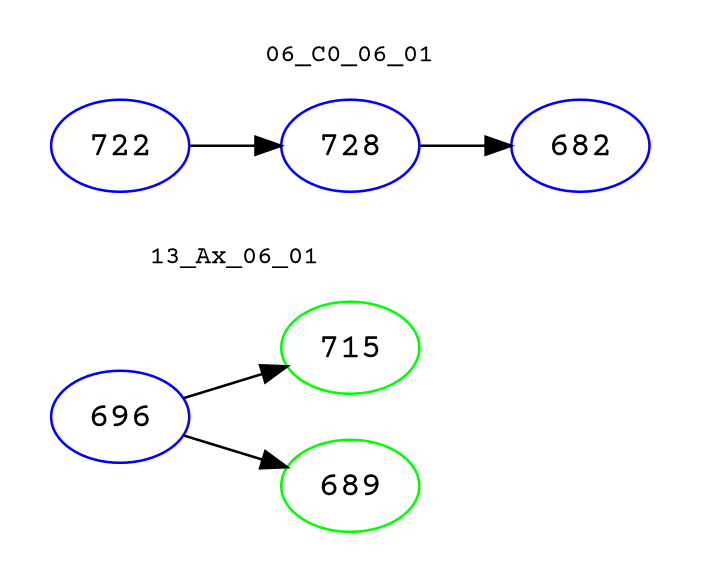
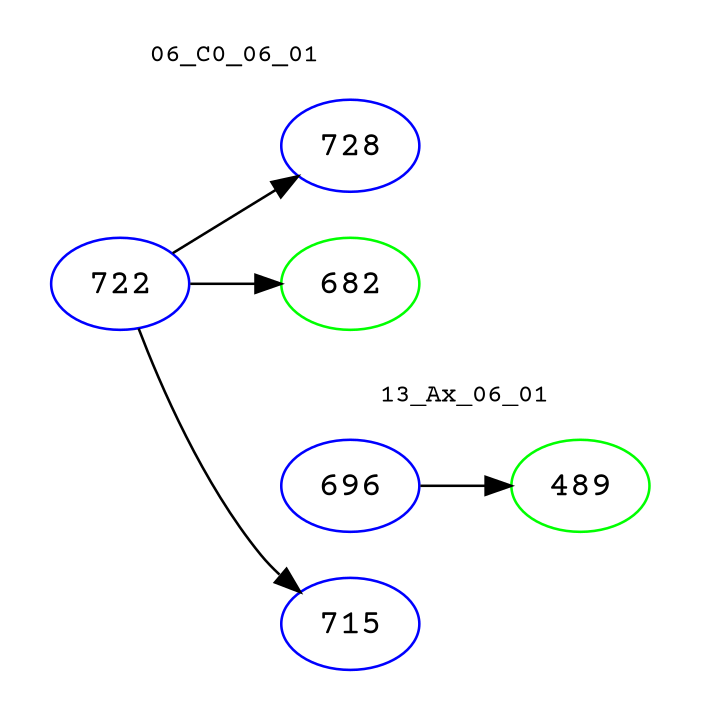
(453, 146) -> (223, 284)
(580, 146) -> (350, 284)
(350, 348) -> (350, 624)
(223, 386) -> (198, 458)
(350, 486) -> (580, 486)
